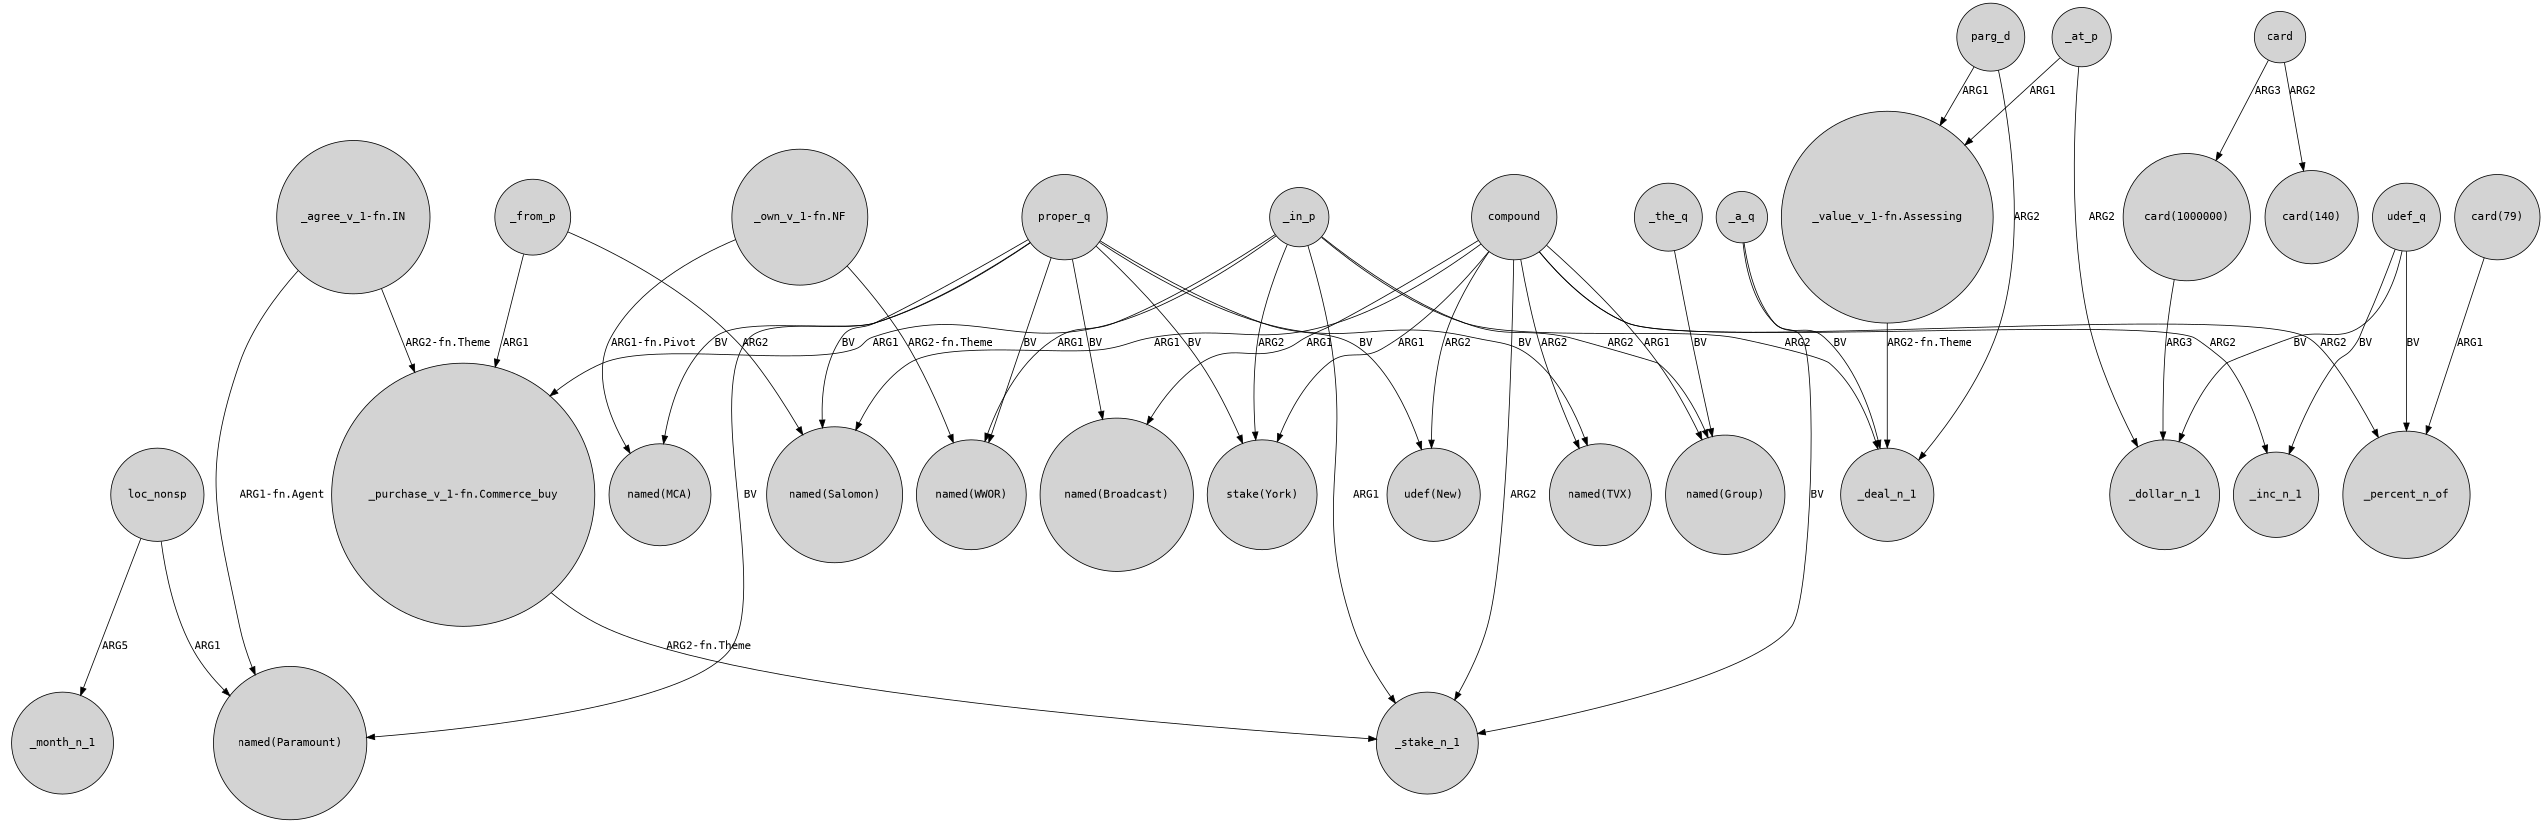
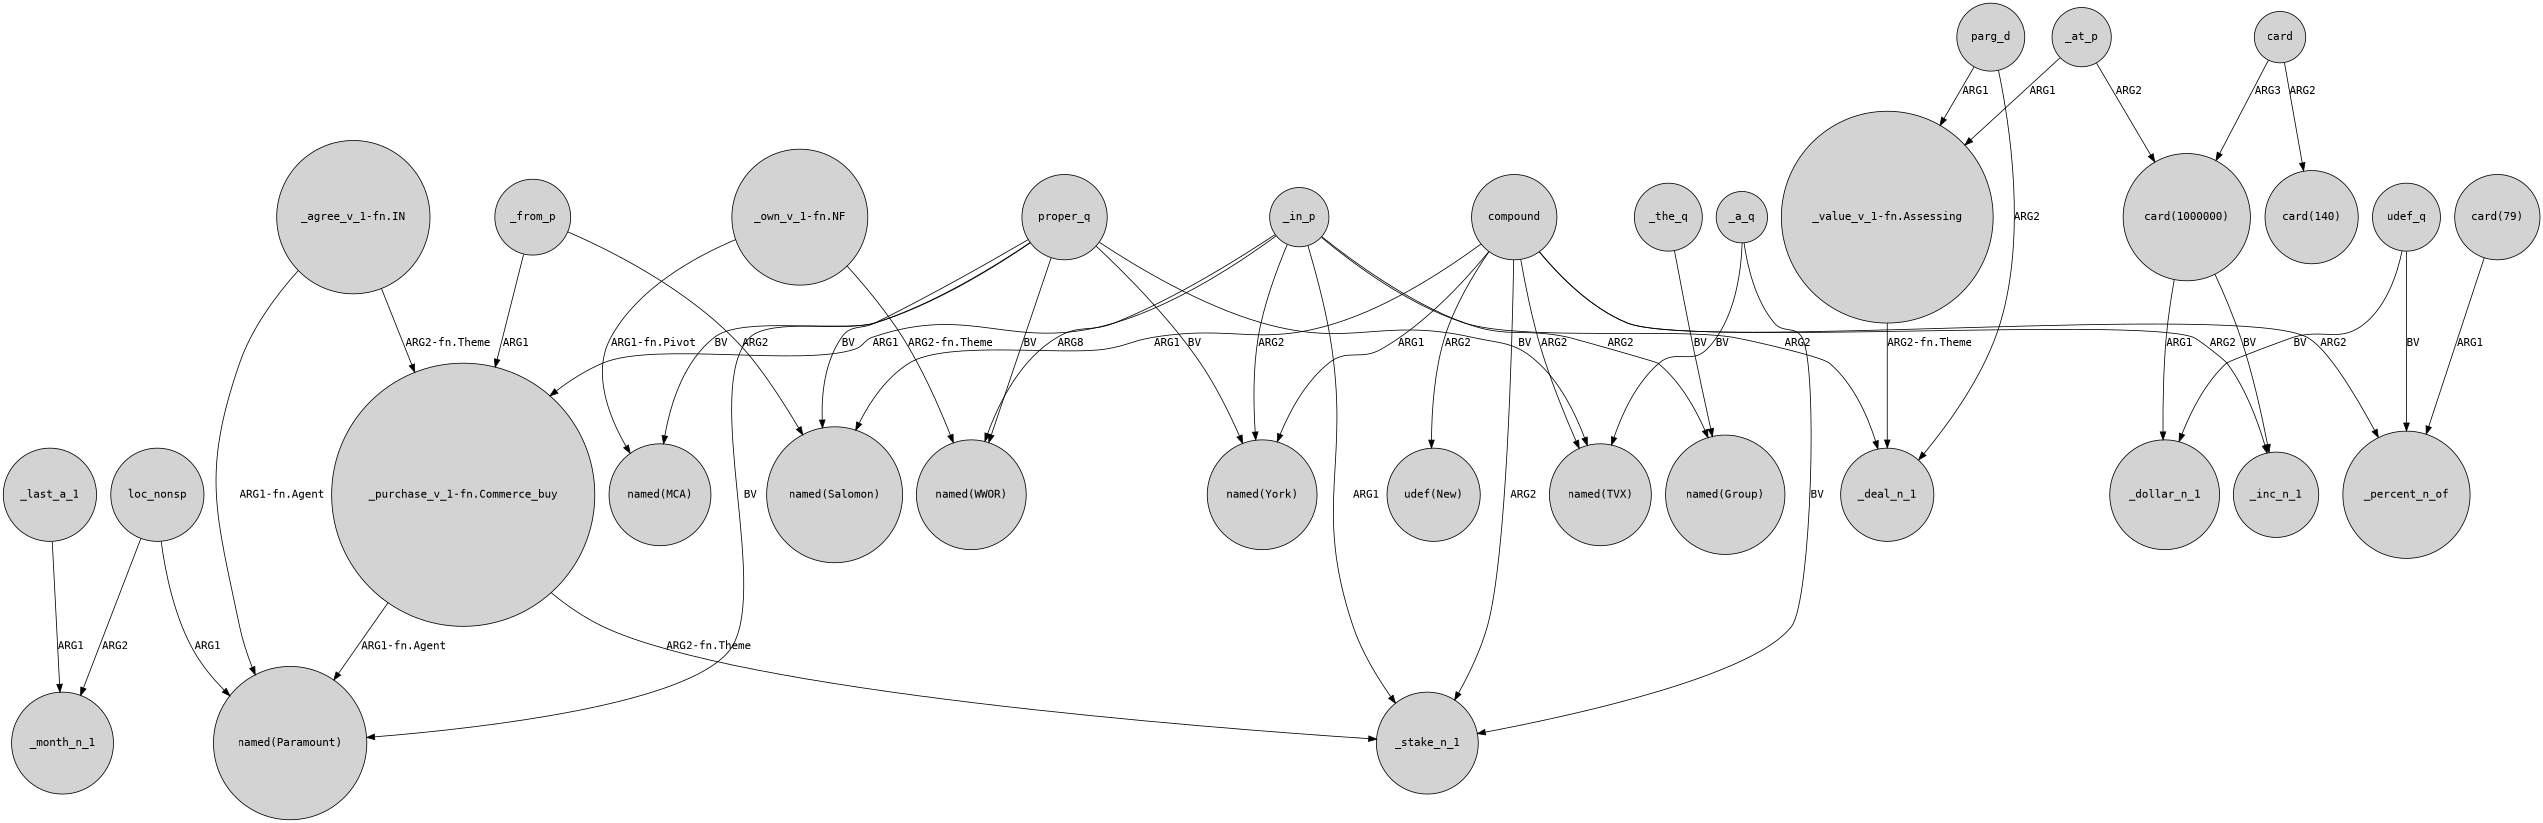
(2079, 258) -> (2124, 109)
(1825, 338) -> (1702, 353)
(1640, 340) -> none
(1345, 341) -> none
(1071, 343) -> (1071, 343)
(2180, 343) -> (2180, 343)
(2350, 352) -> (2248, 362)
none -> (50, 495)
(1117, 495) -> none
(1262, 495) -> (1262, 495)
none -> (363, 638)
(115, 646) -> (115, 646)
